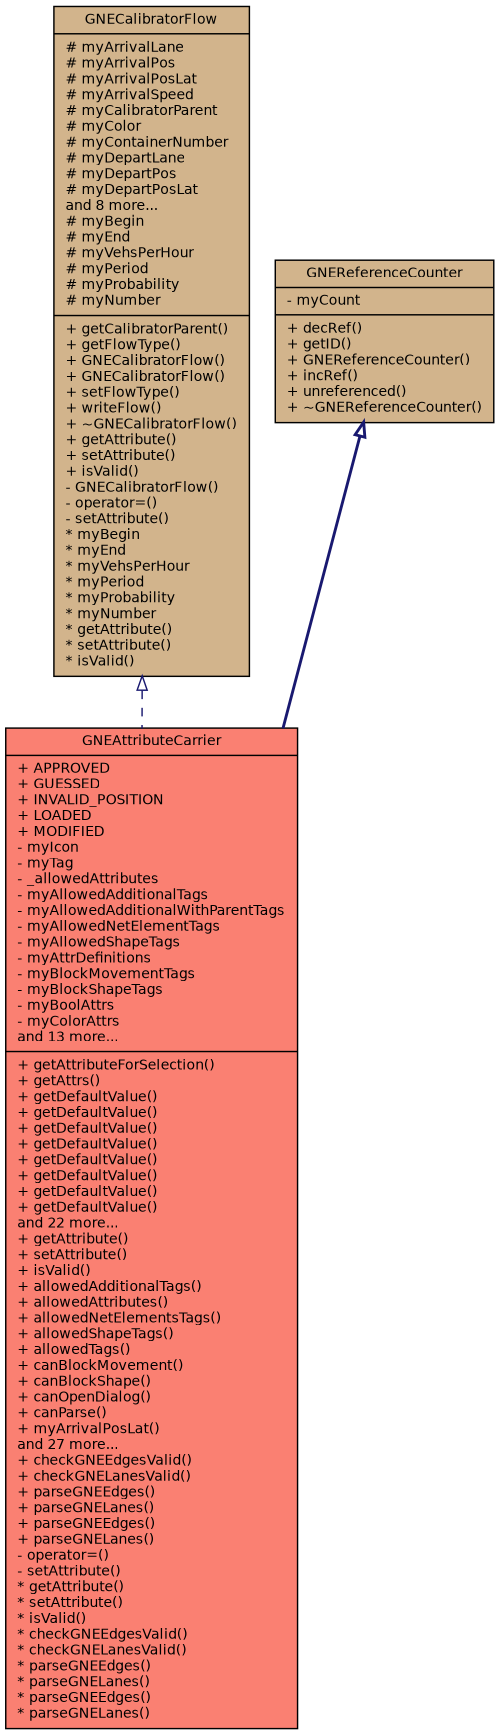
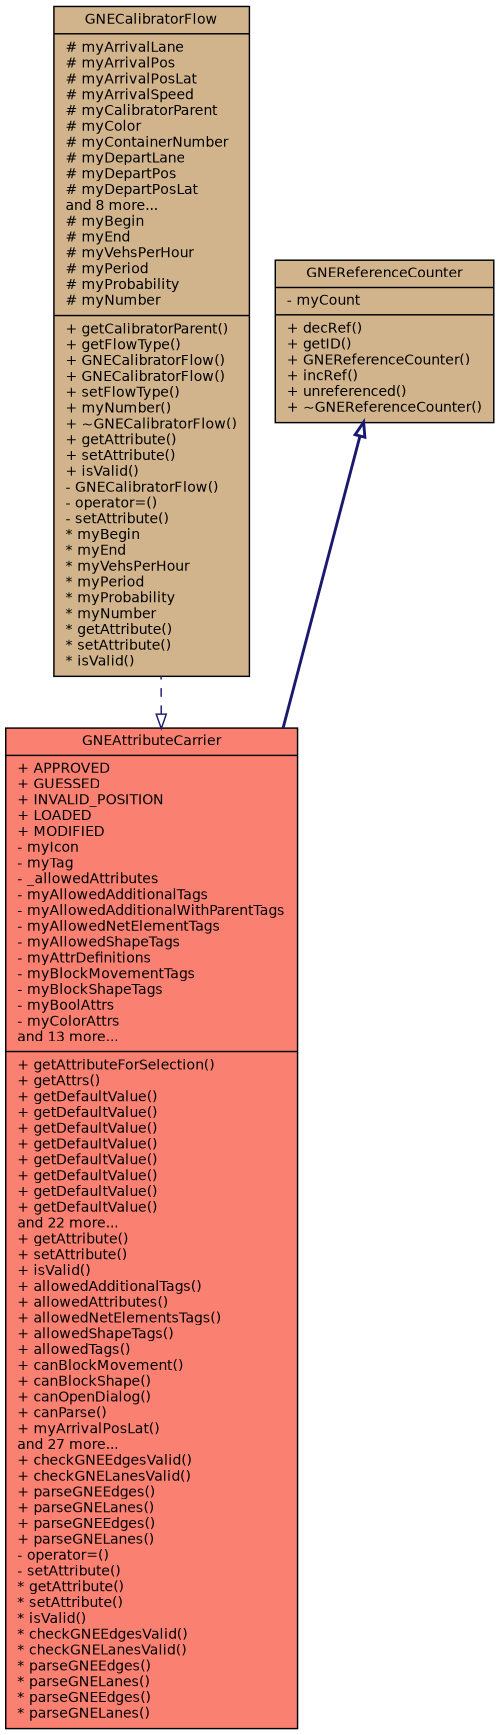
(114, 408) -> (119, 408)
(142, 710) -> (161, 695)
